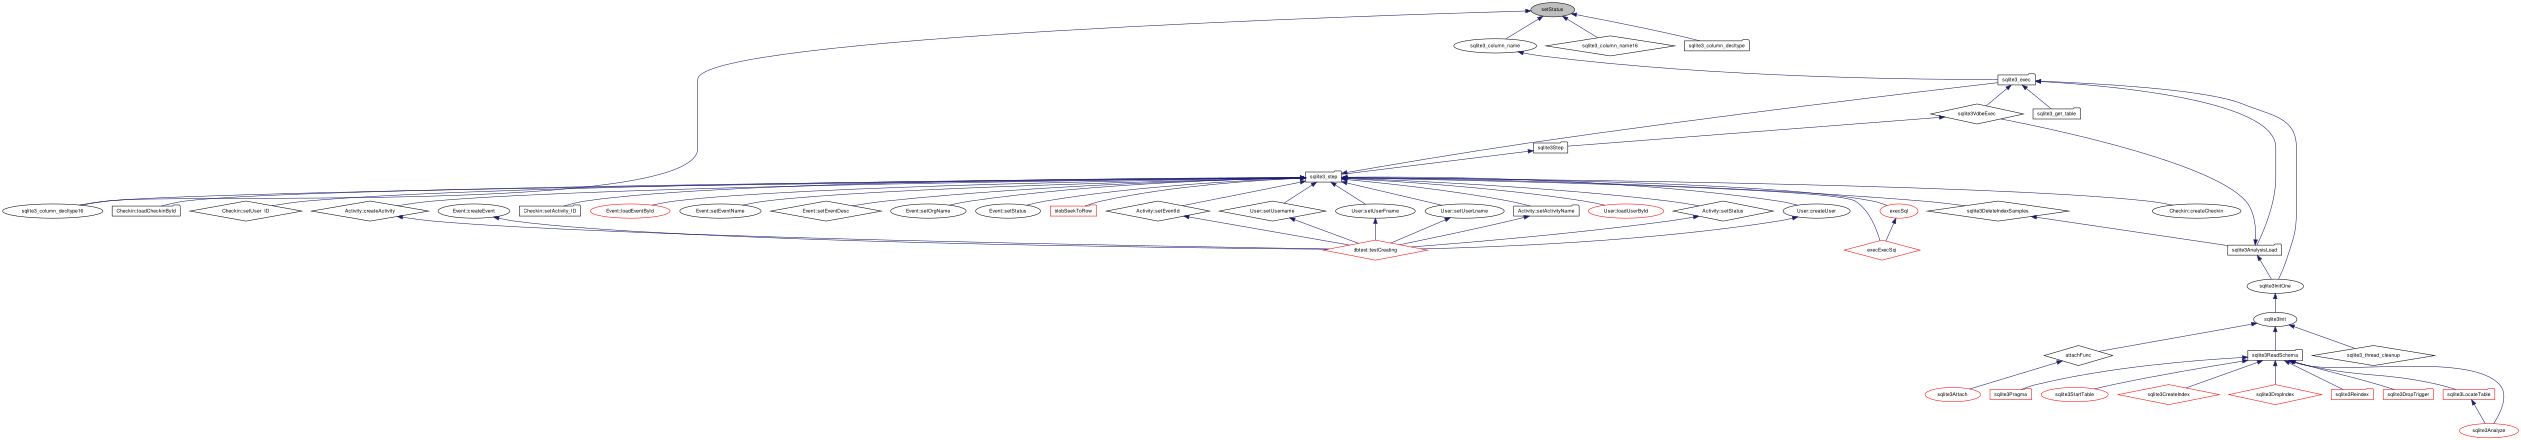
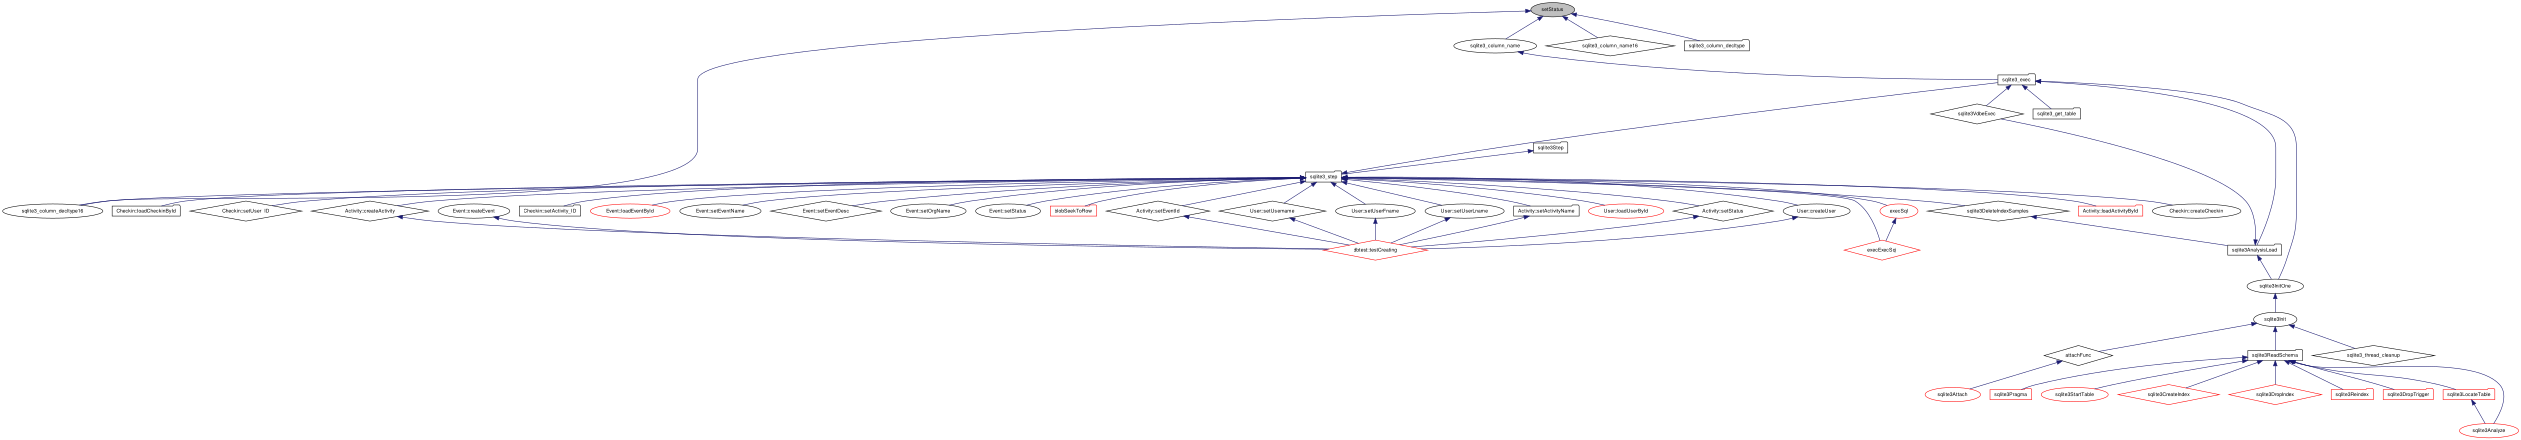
(1754, 132) -> none
none -> (2111, 211)
